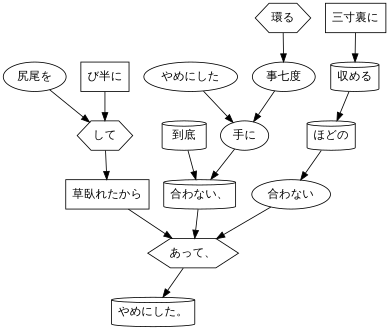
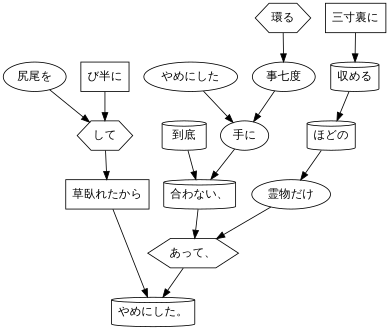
(291, 194) -> (291, 194)
(147, 221) -> (129, 249)
